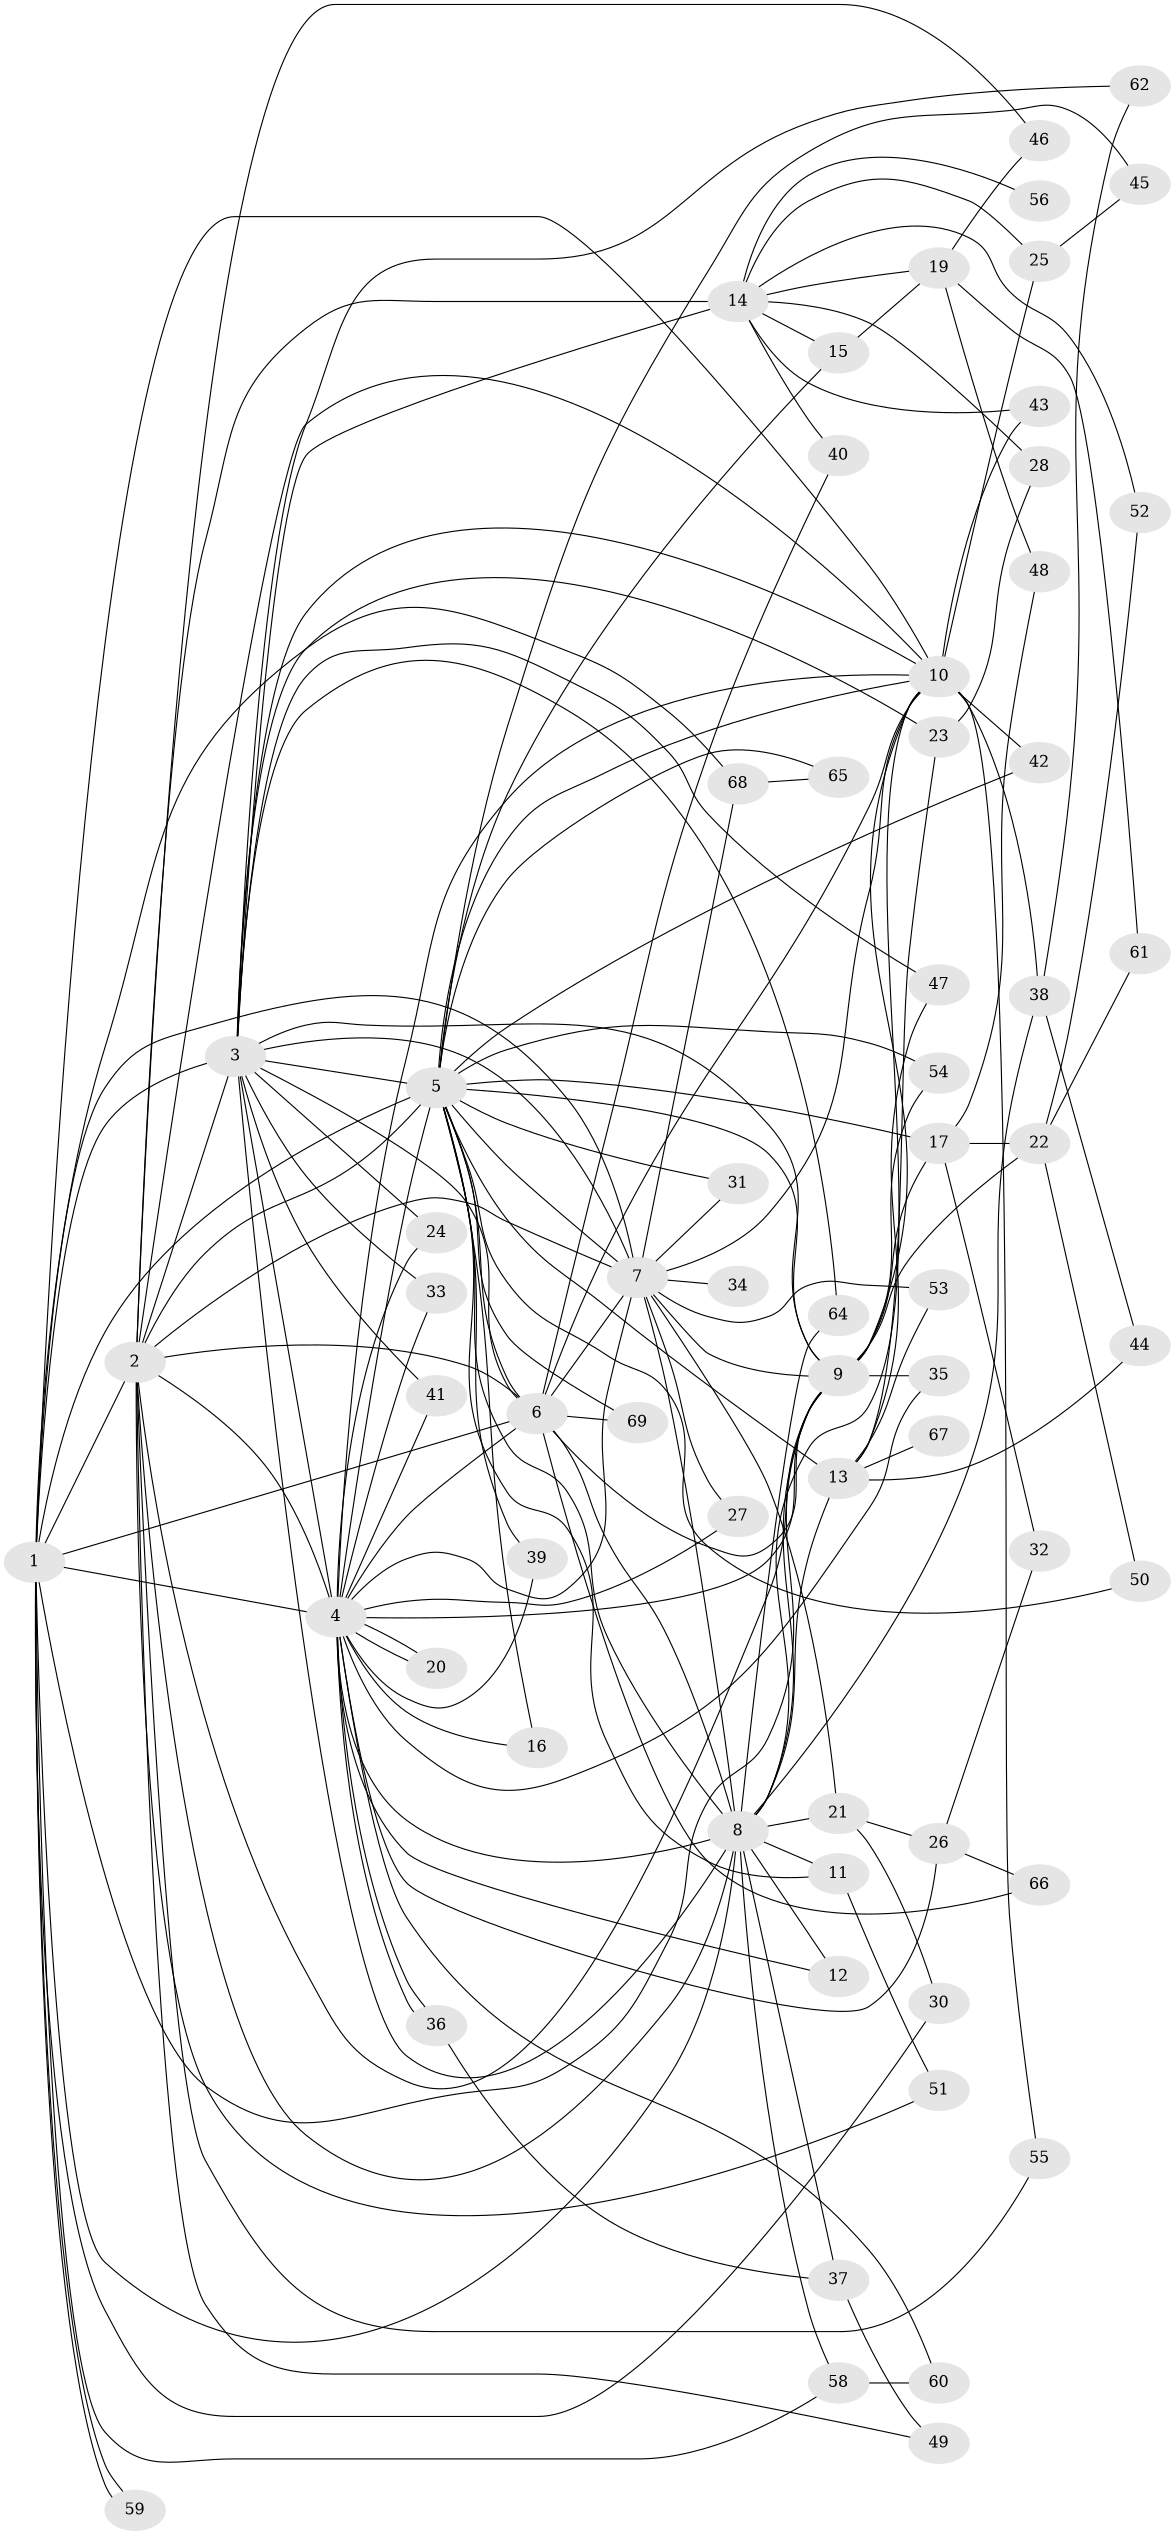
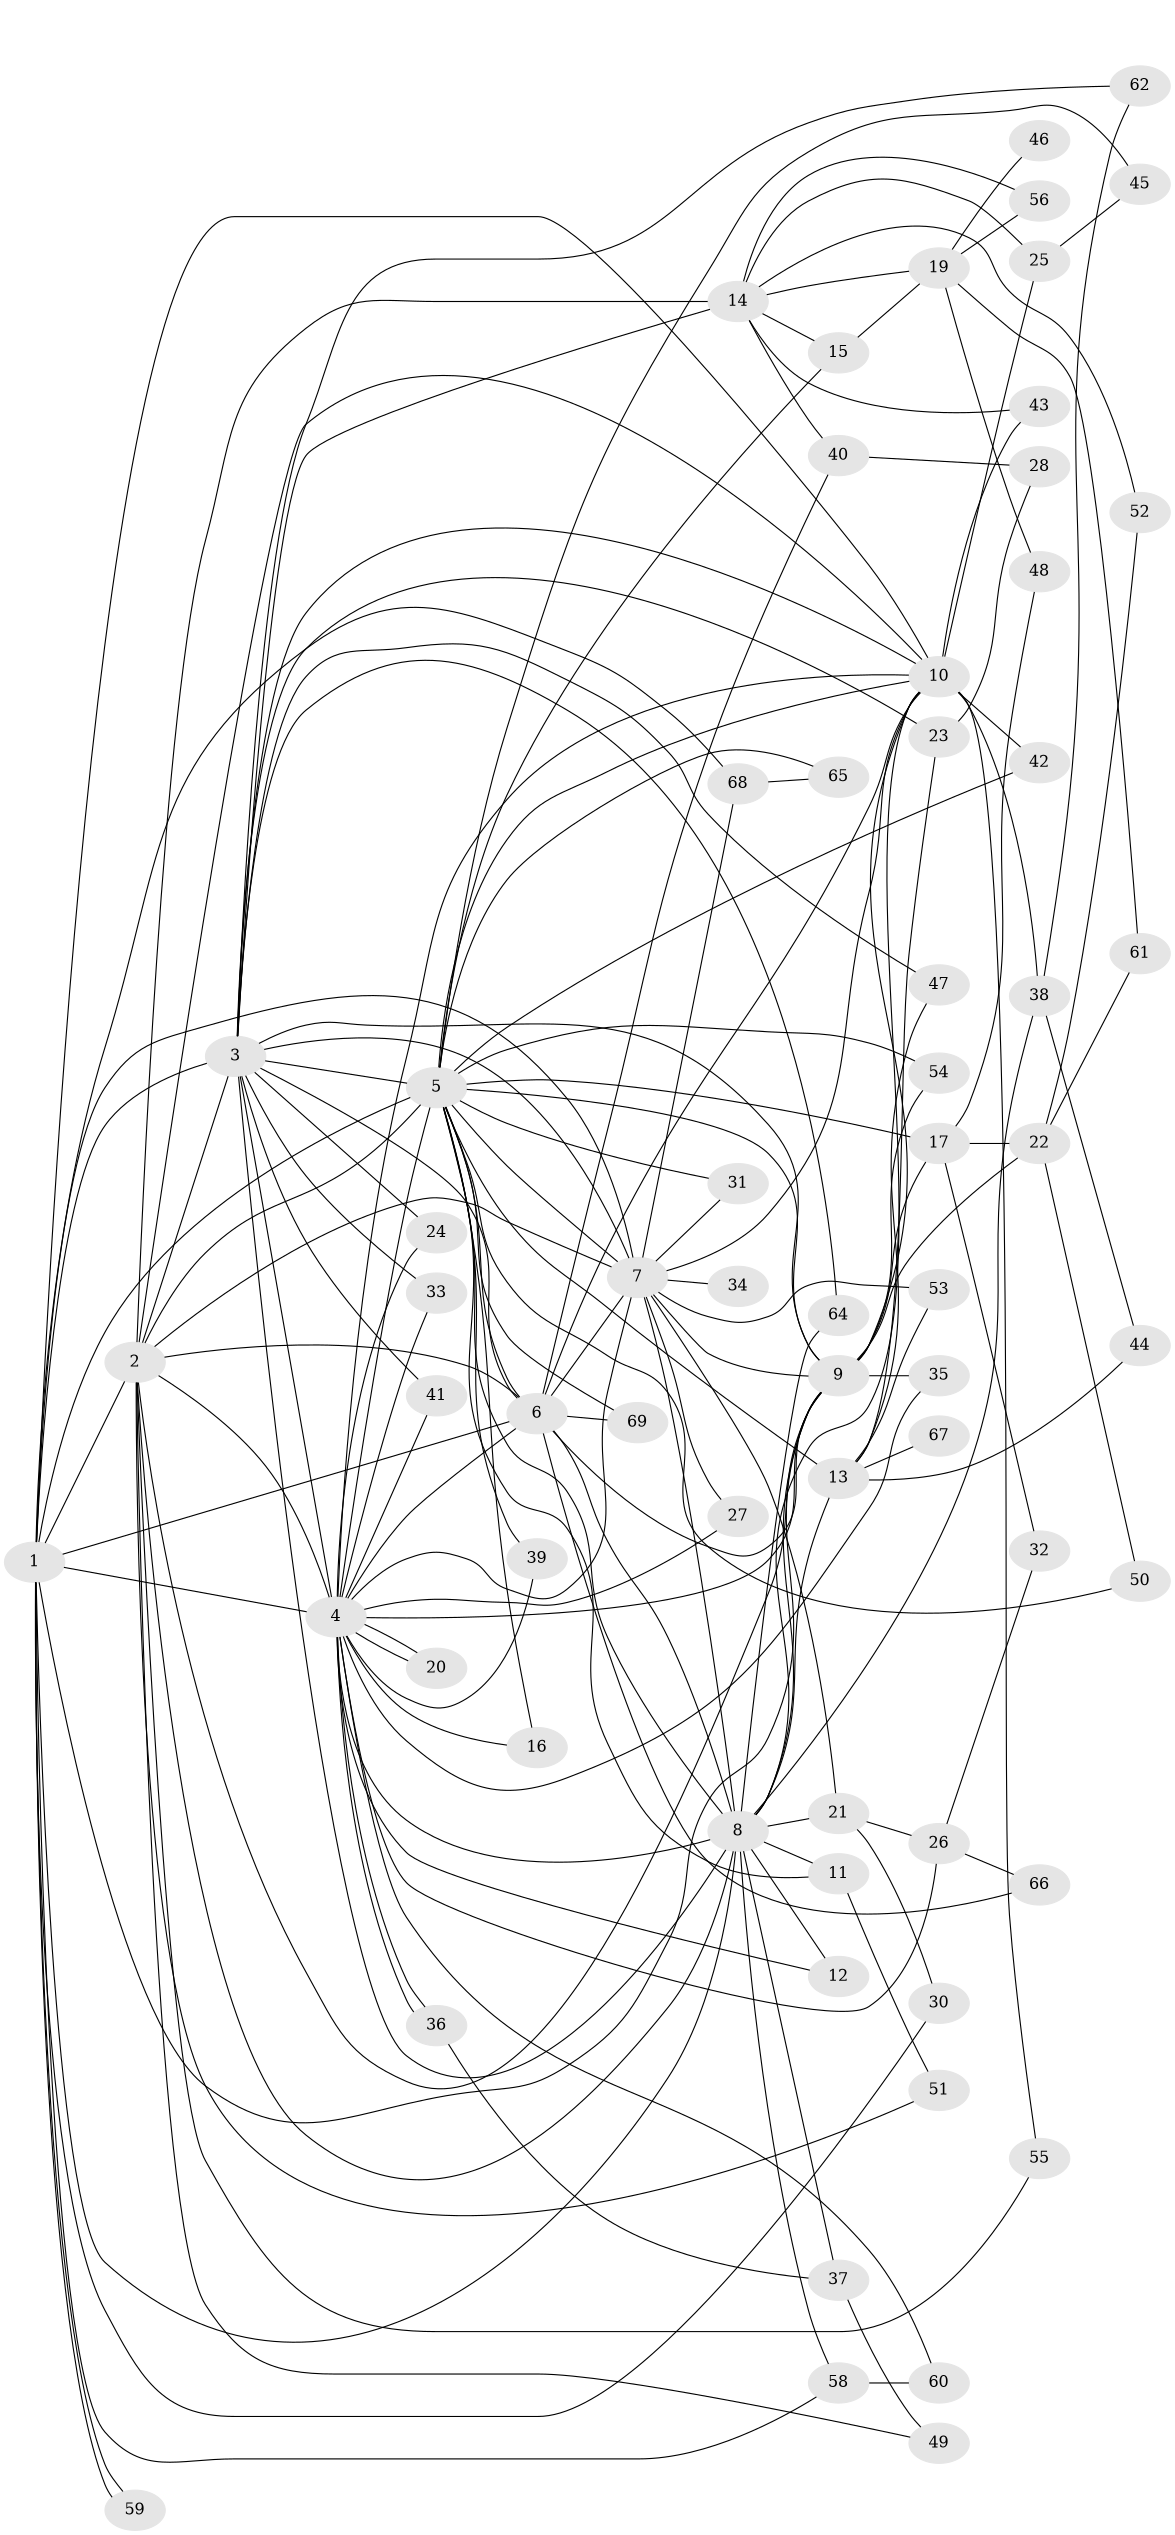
none -> (989, 235)
(227, 296) -> none
(909, 350) -> (939, 461)
